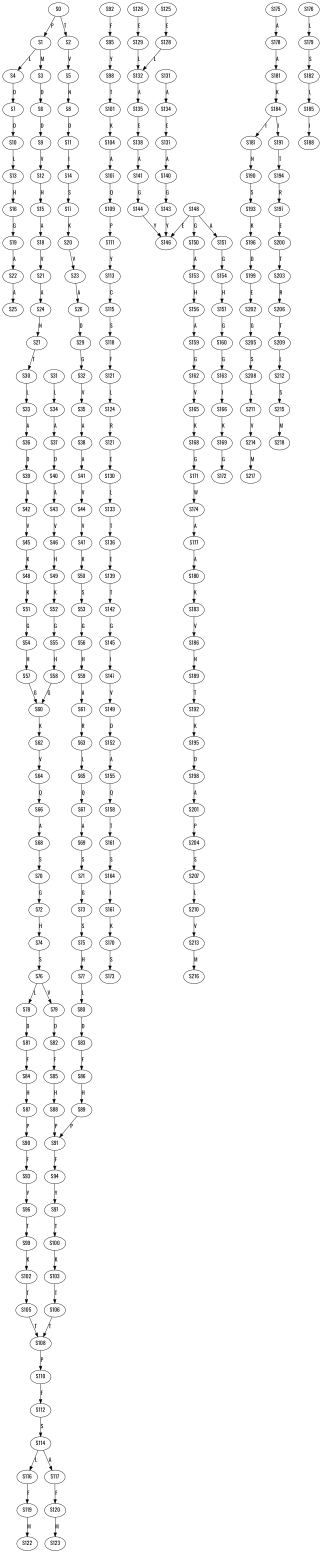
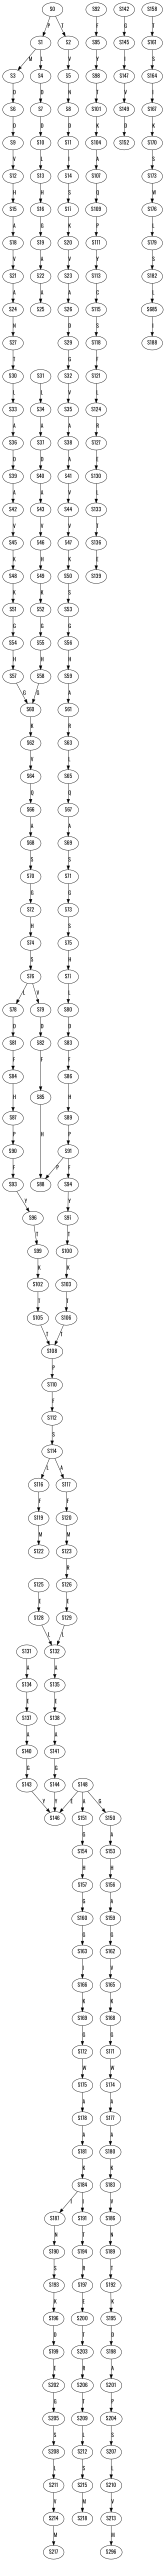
(309, 110) -> (152, 310)
none -> (152, 191)
(110, 591) -> none
(110, 777) -> none
(194, 977) -> (111, 2552)
(54, 1125) -> (56, 1167)
none -> (67, 1566)
none -> (82, 2067)
